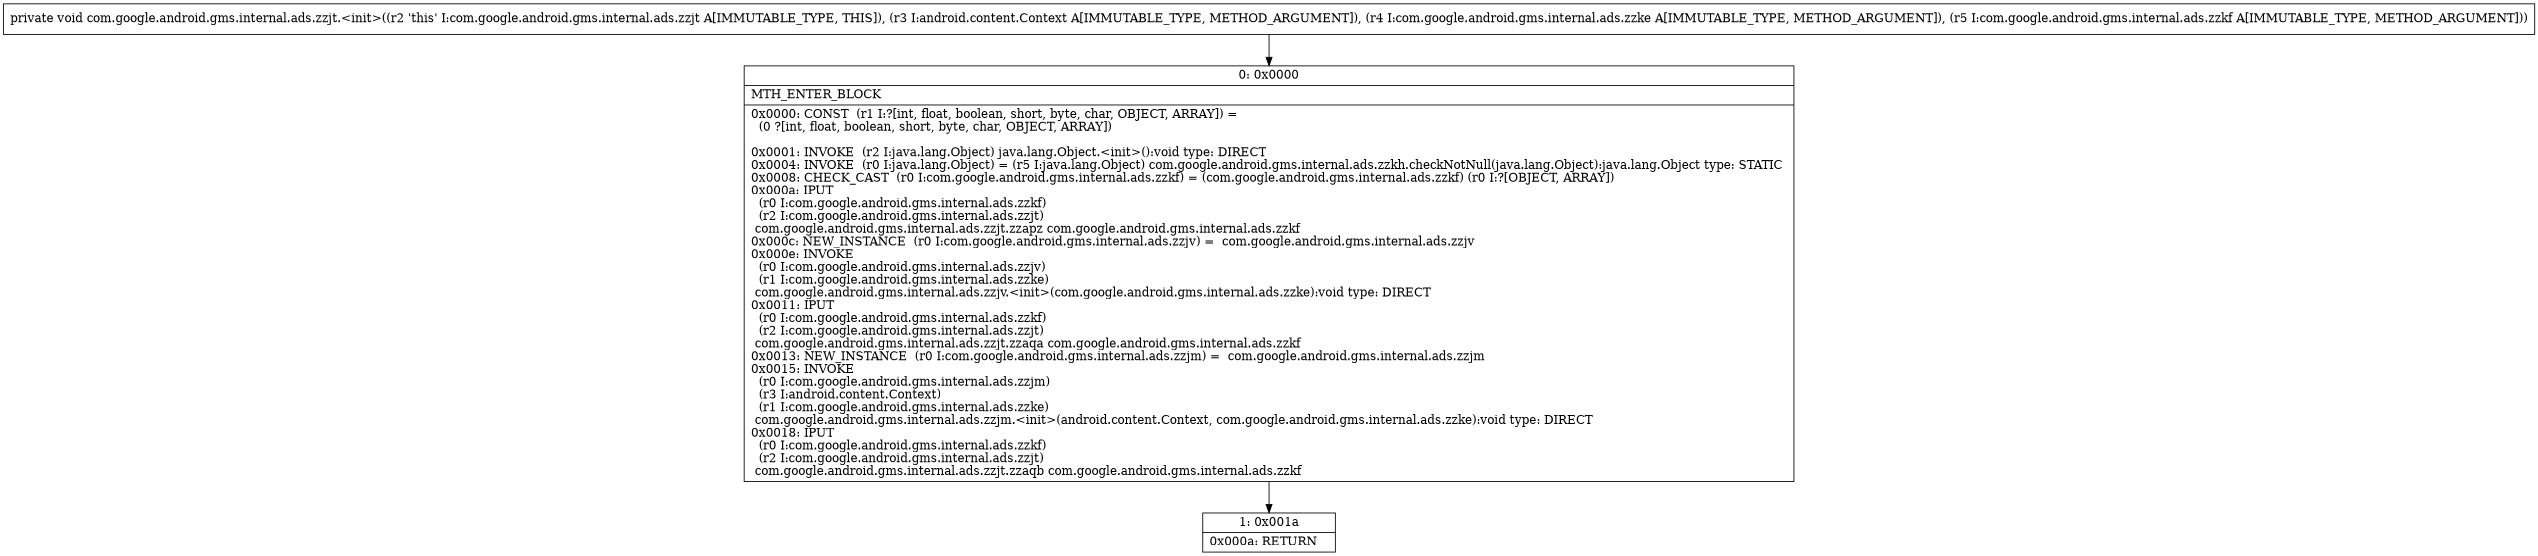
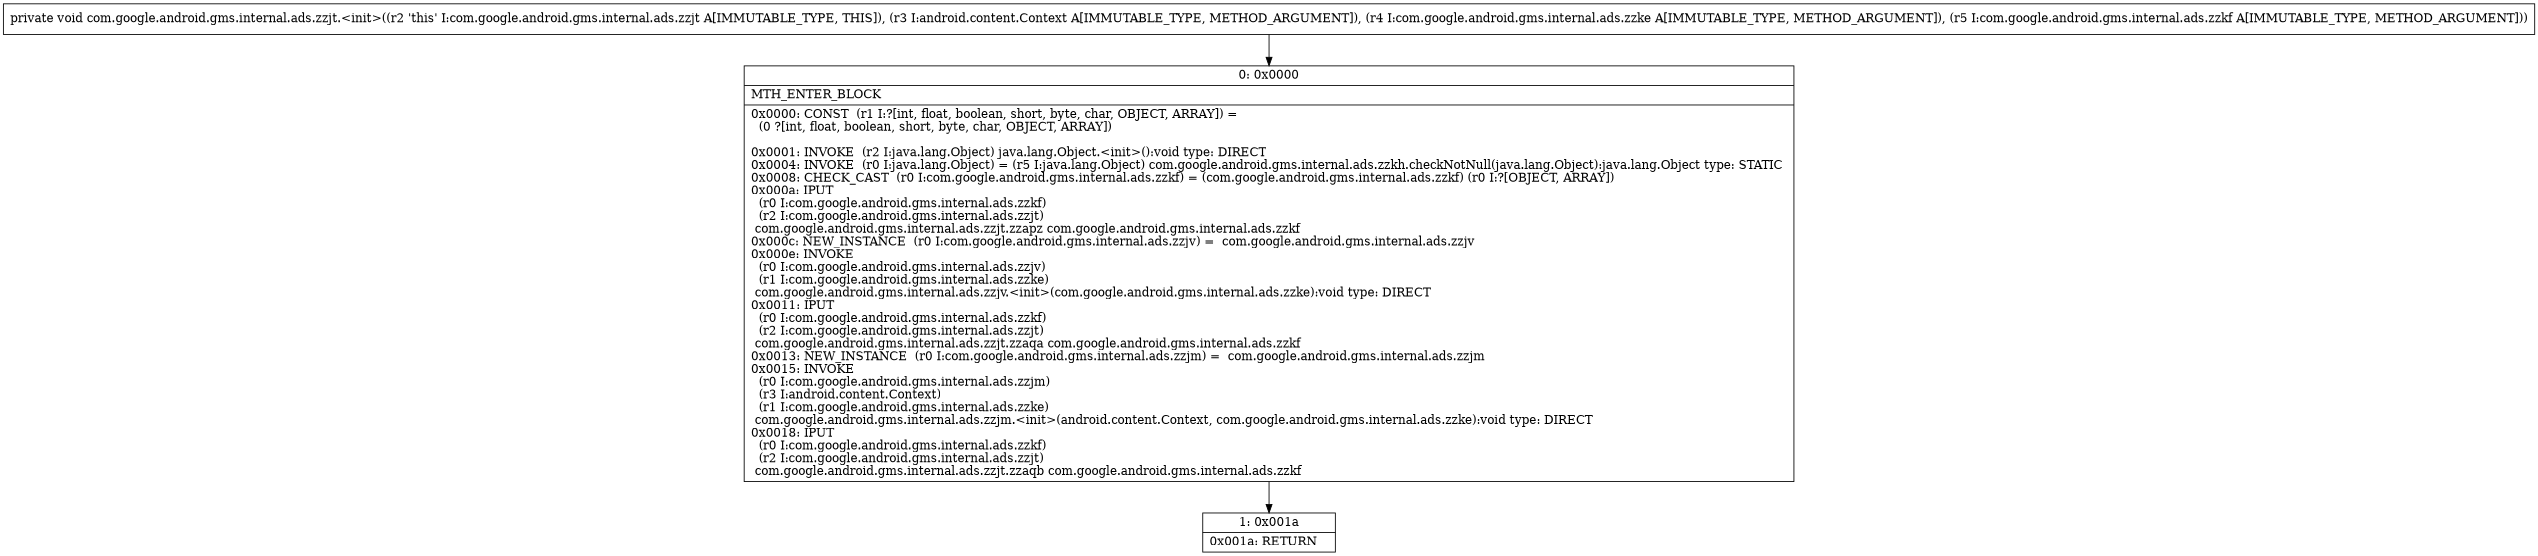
(1269, 542) -> (1269, 542)
